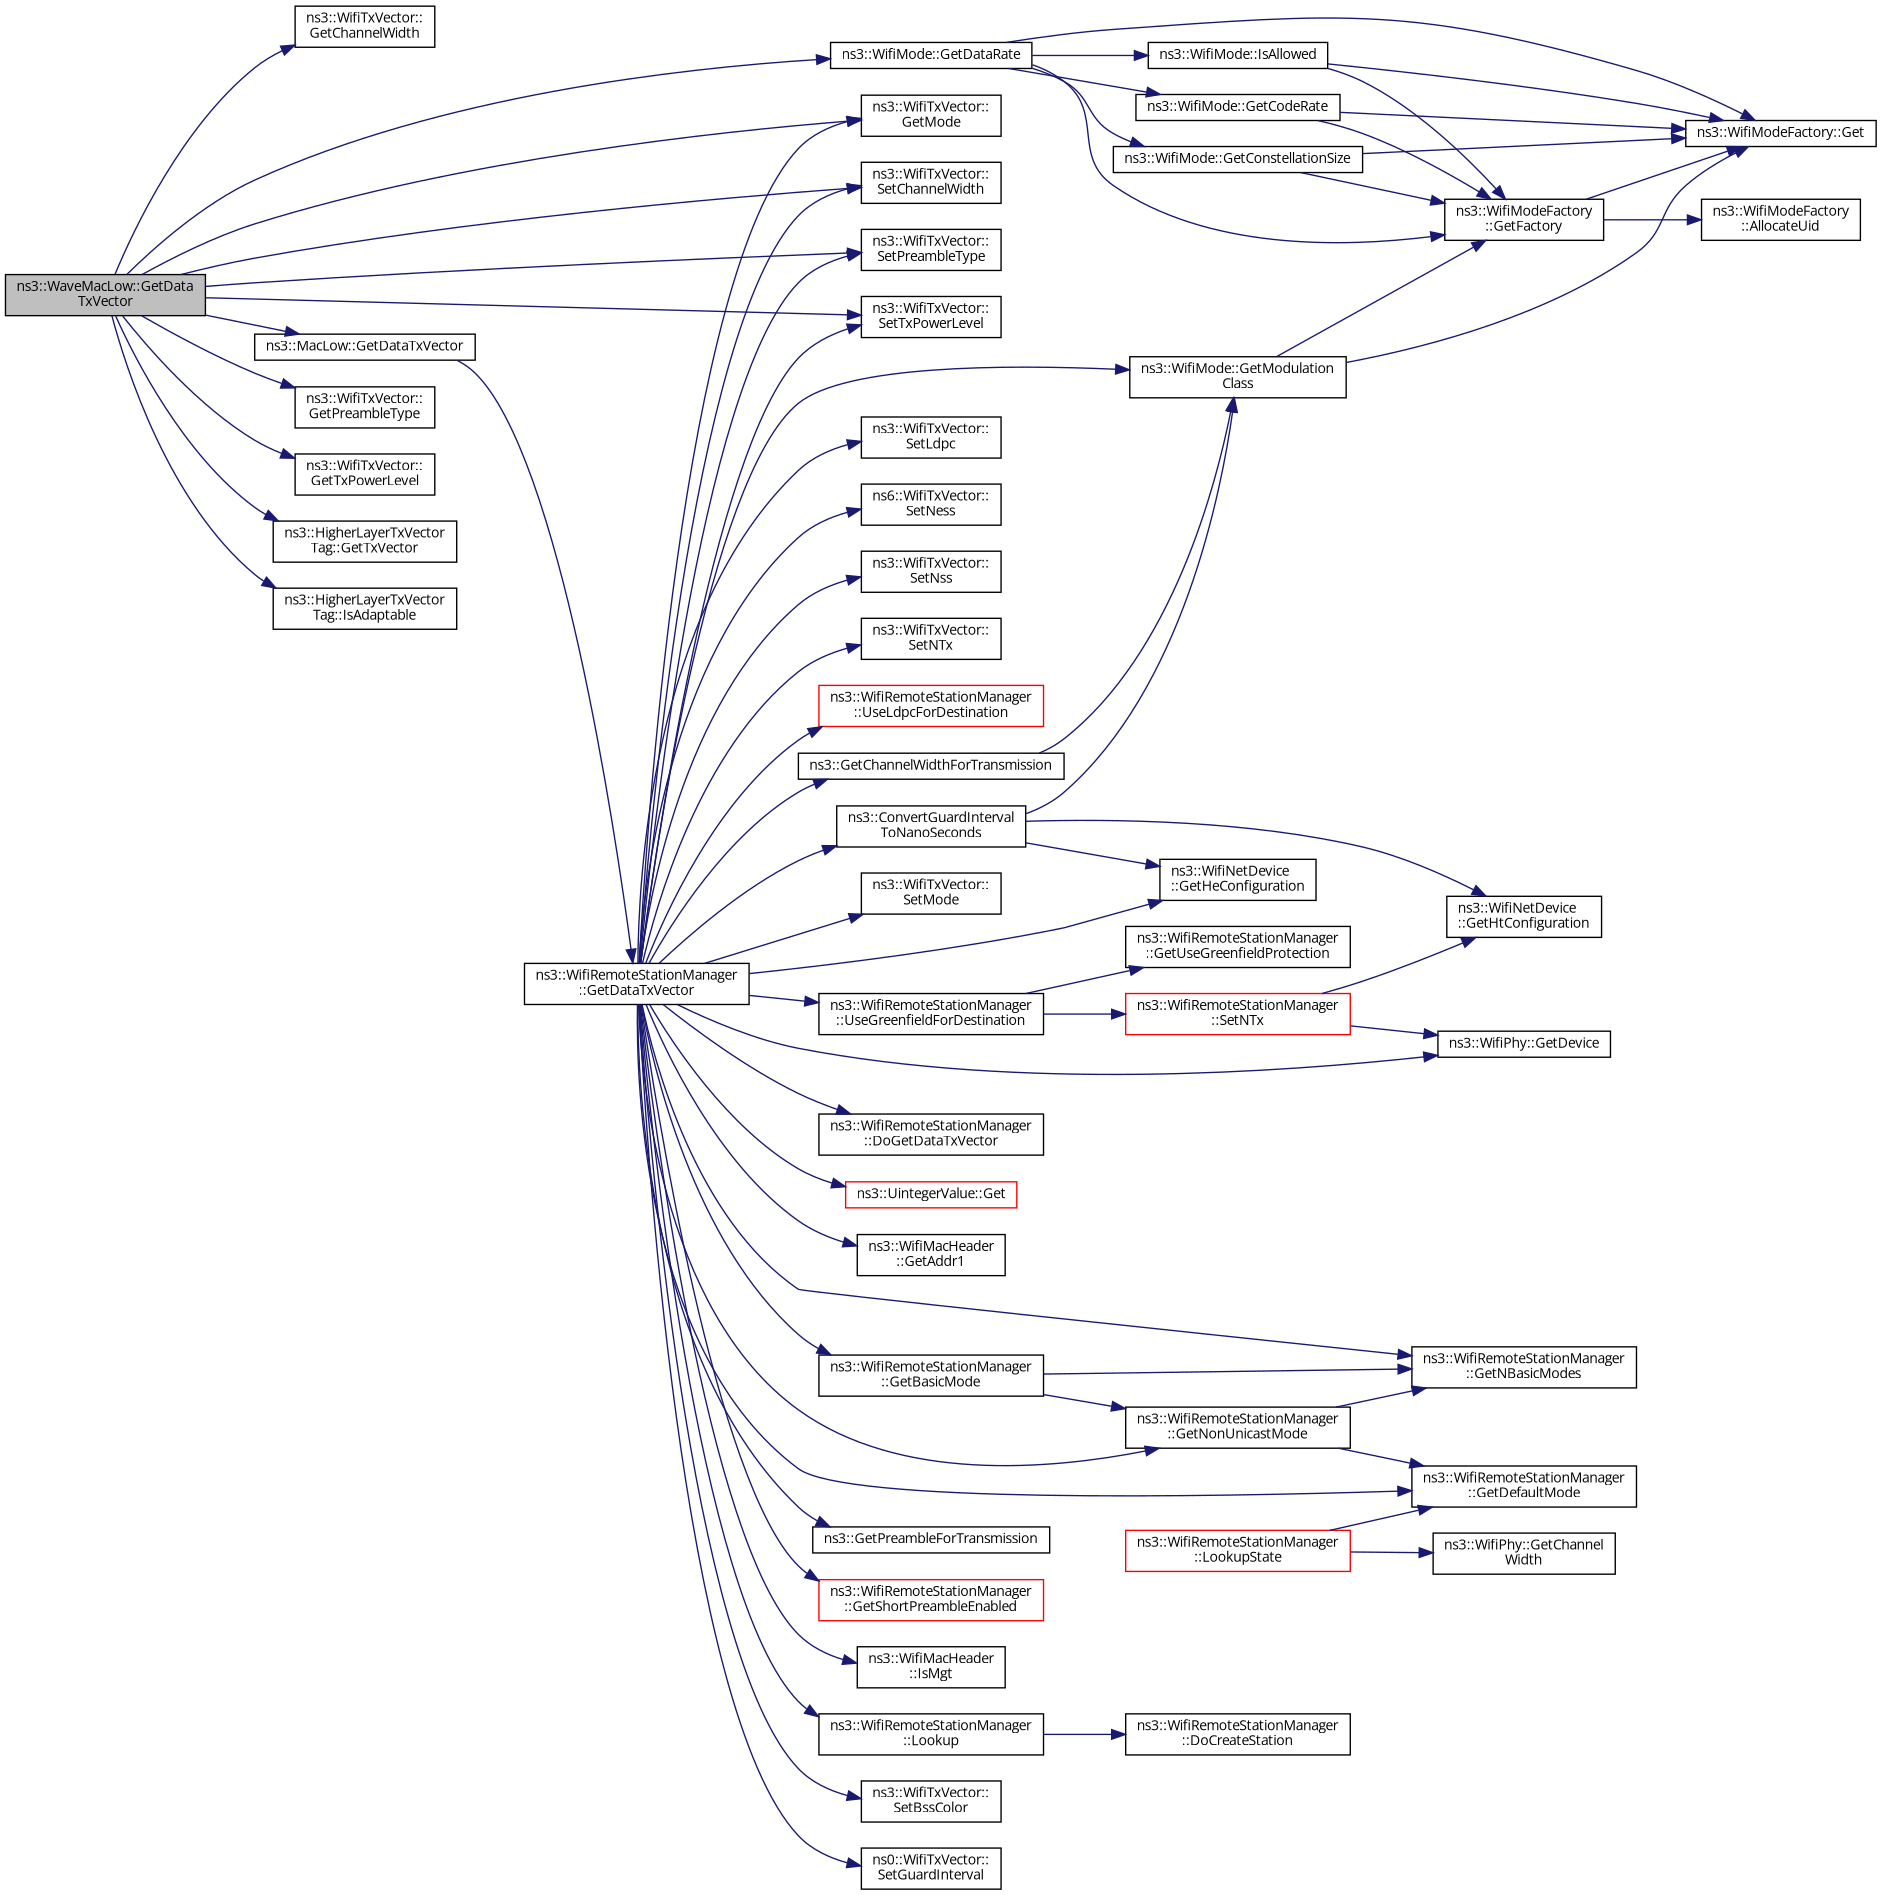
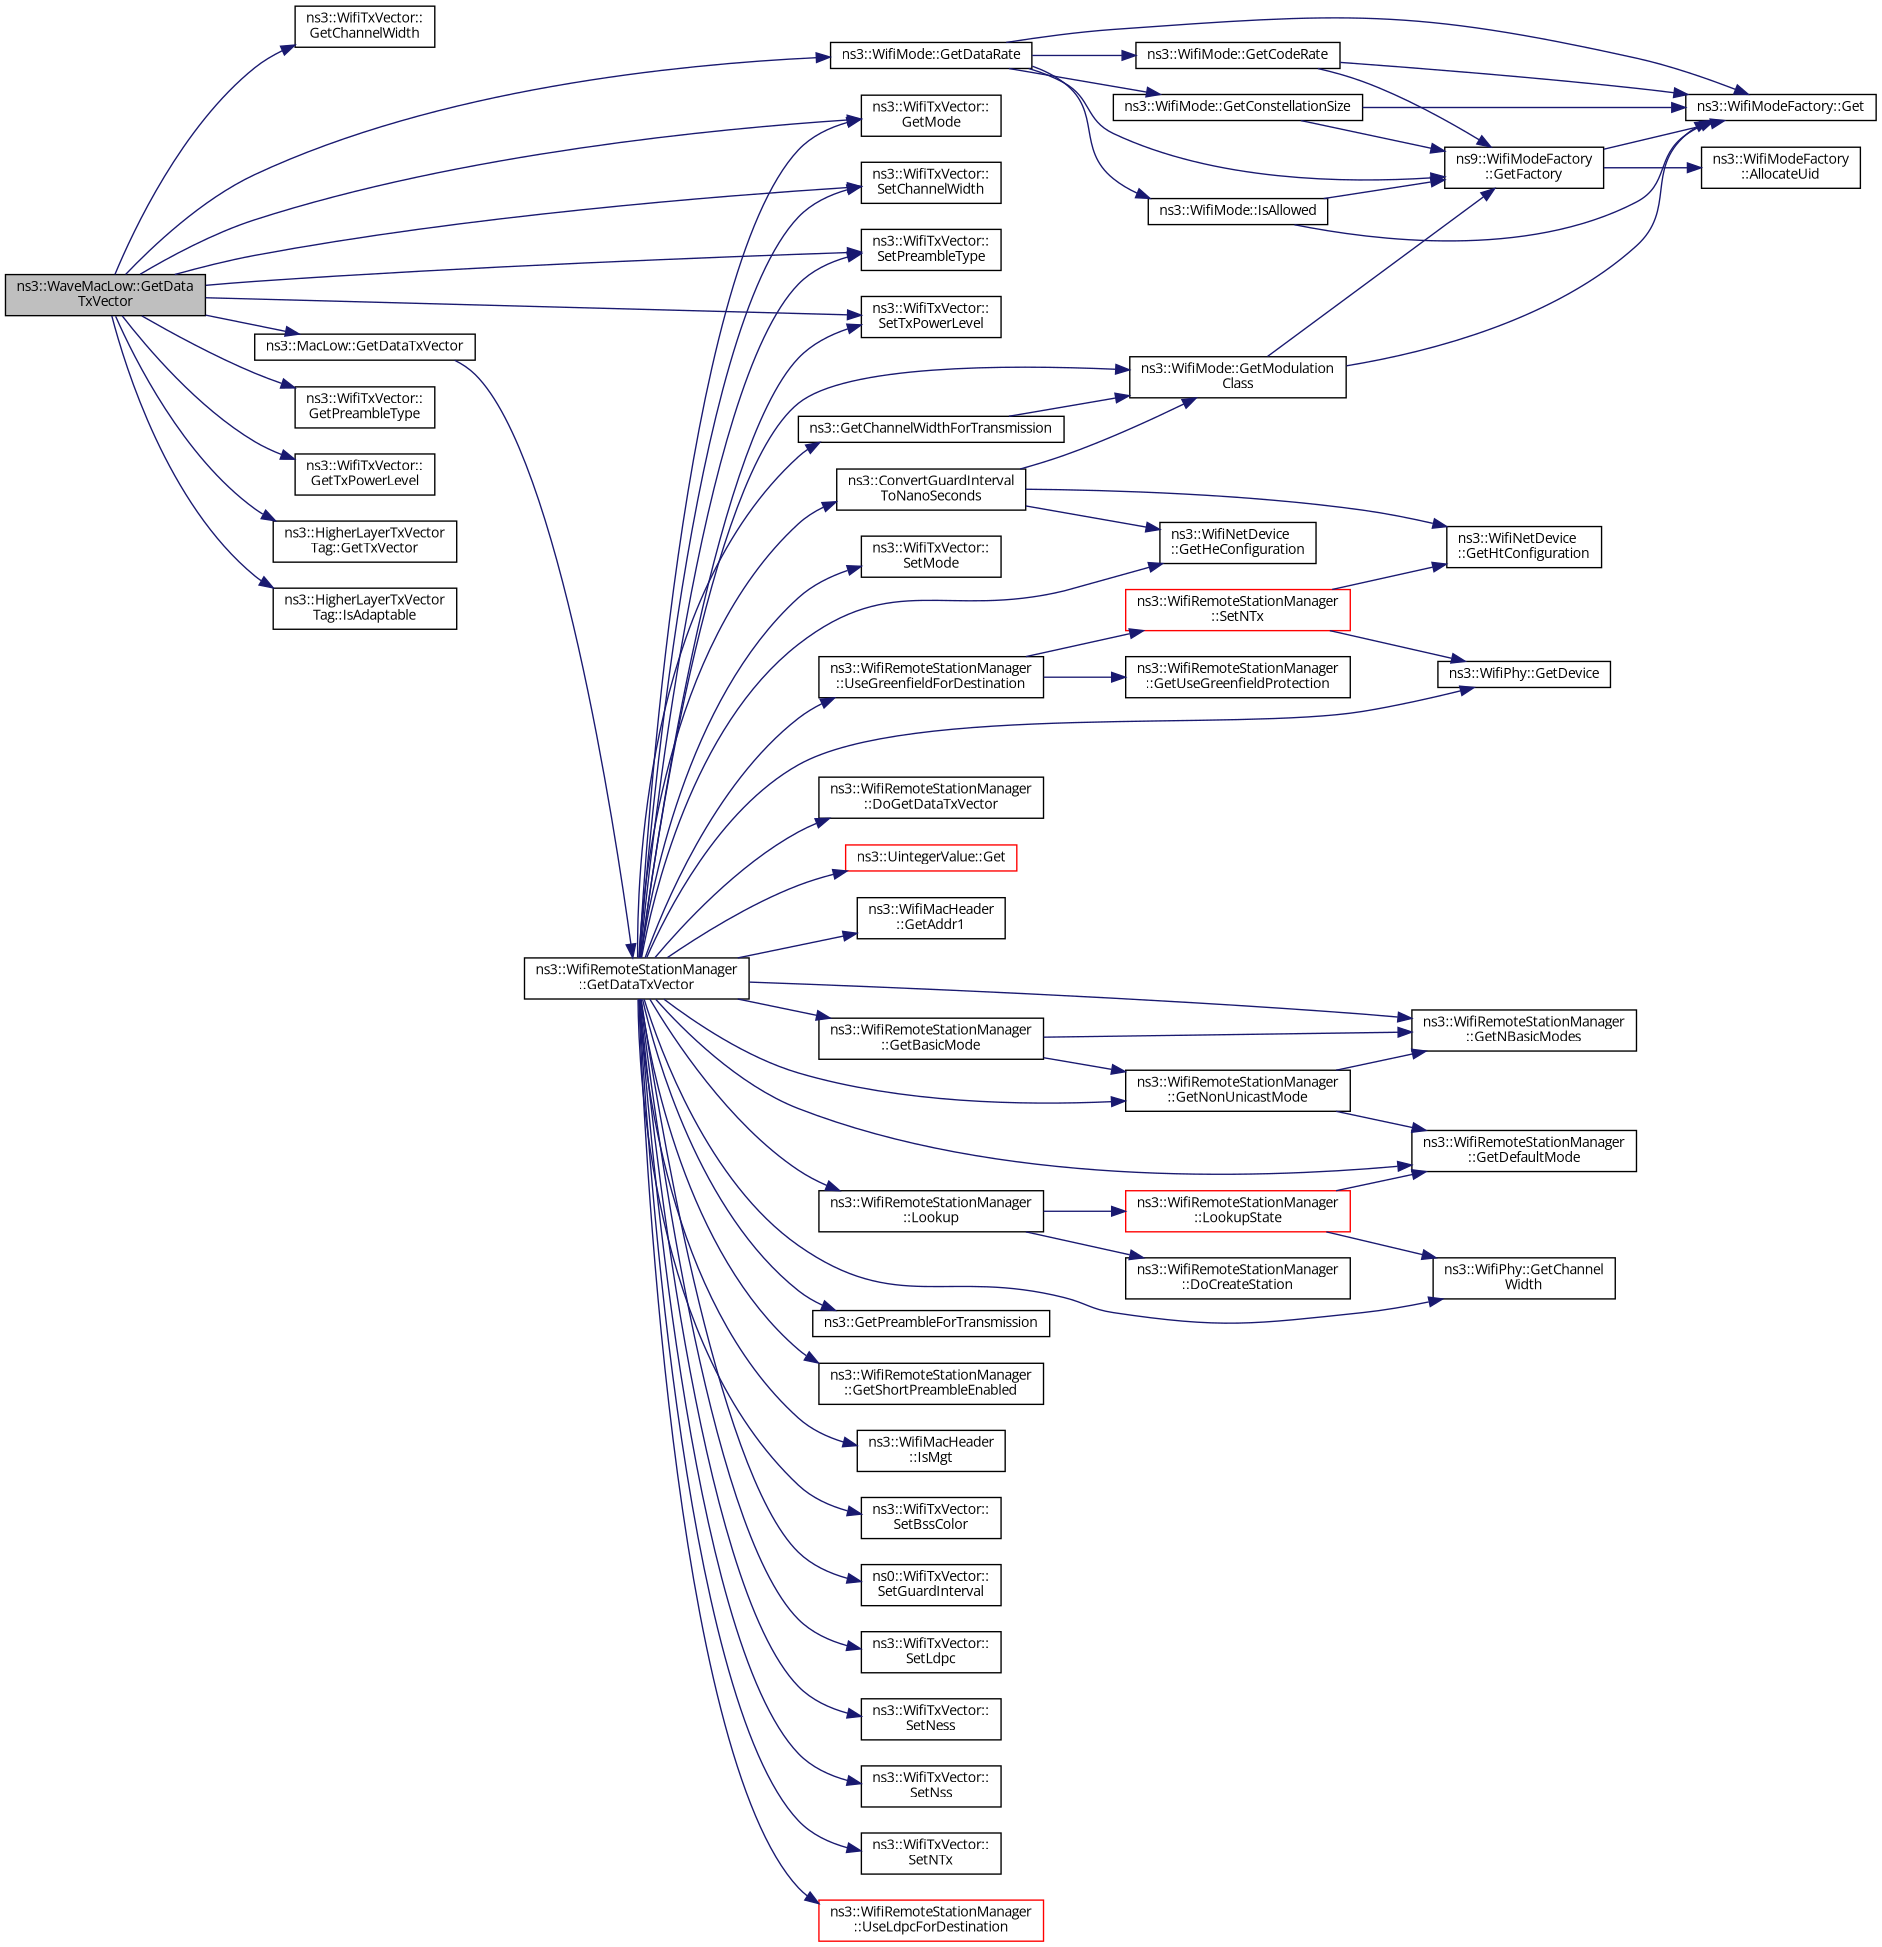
(1524, 220) -> (1524, 168)
(931, 505) -> (931, 1719)
none -> (1078, 1211)
none -> (964, 1287)
(931, 1600) -> (931, 1384)
